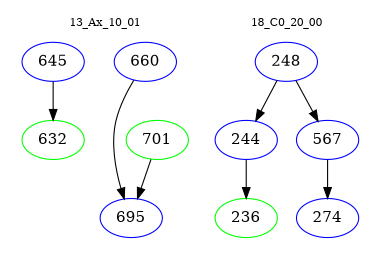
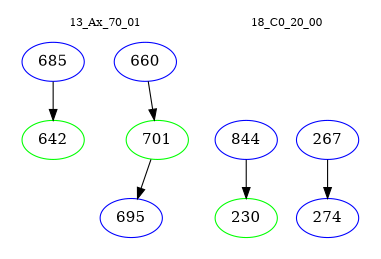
(105, 23) -> (105, 23)
(53, 62) -> (53, 62)
(286, 62) -> none
(114, 133) -> (150, 95)
(53, 140) -> (53, 140)
(246, 140) -> (246, 140)
(328, 140) -> (328, 140)
(246, 218) -> (246, 218)
